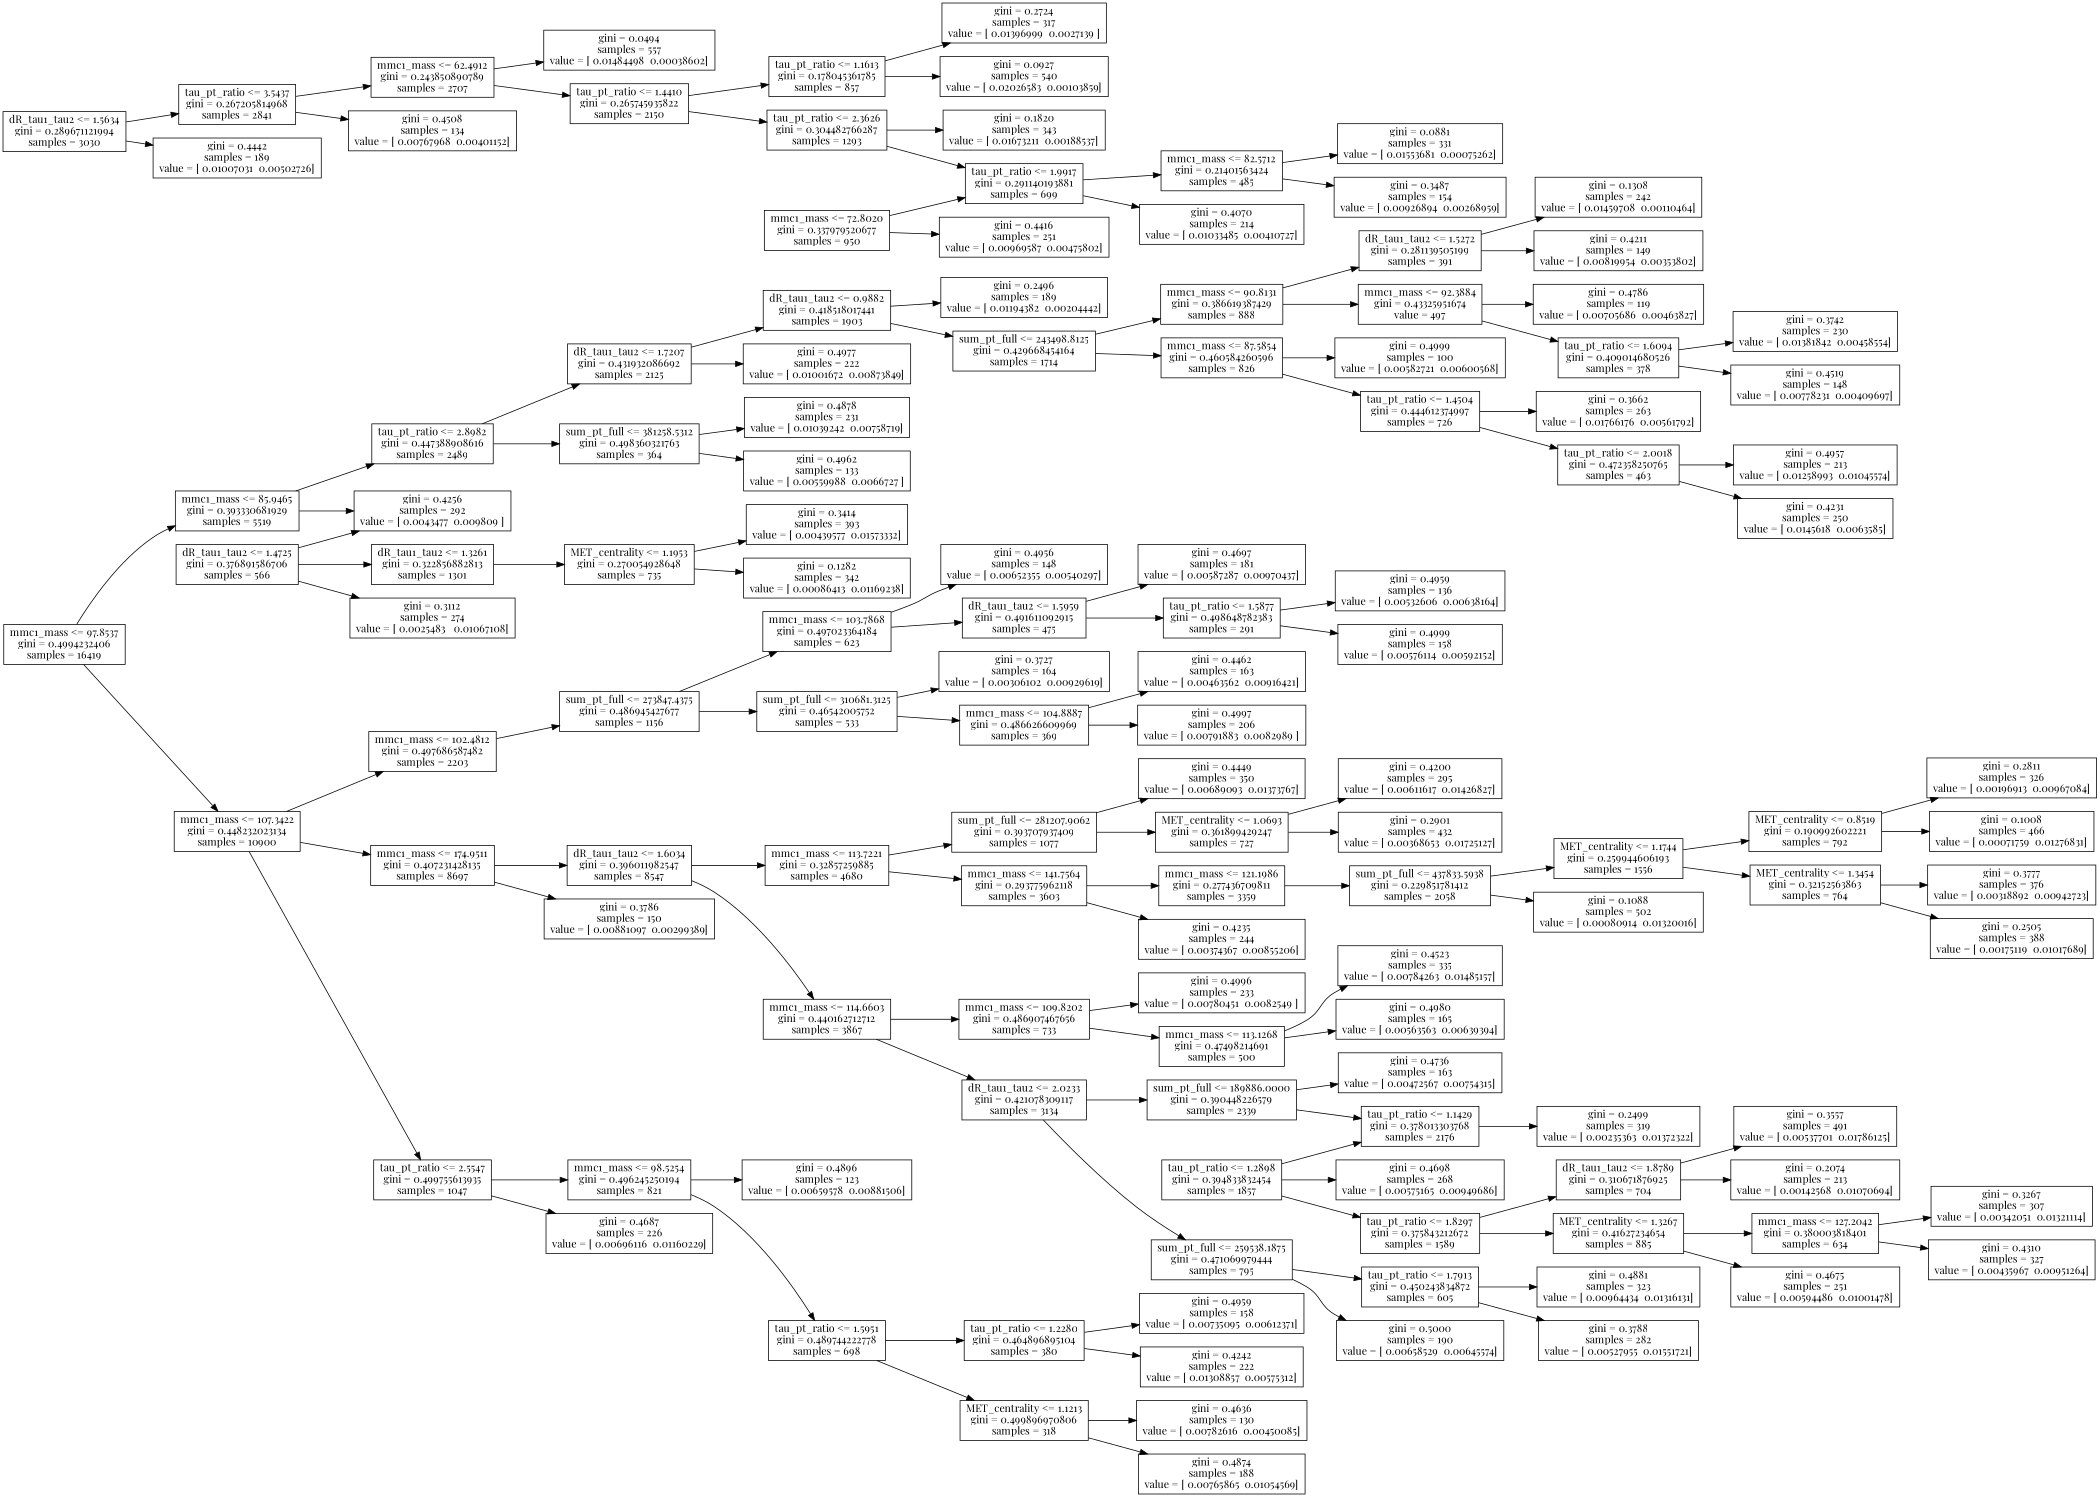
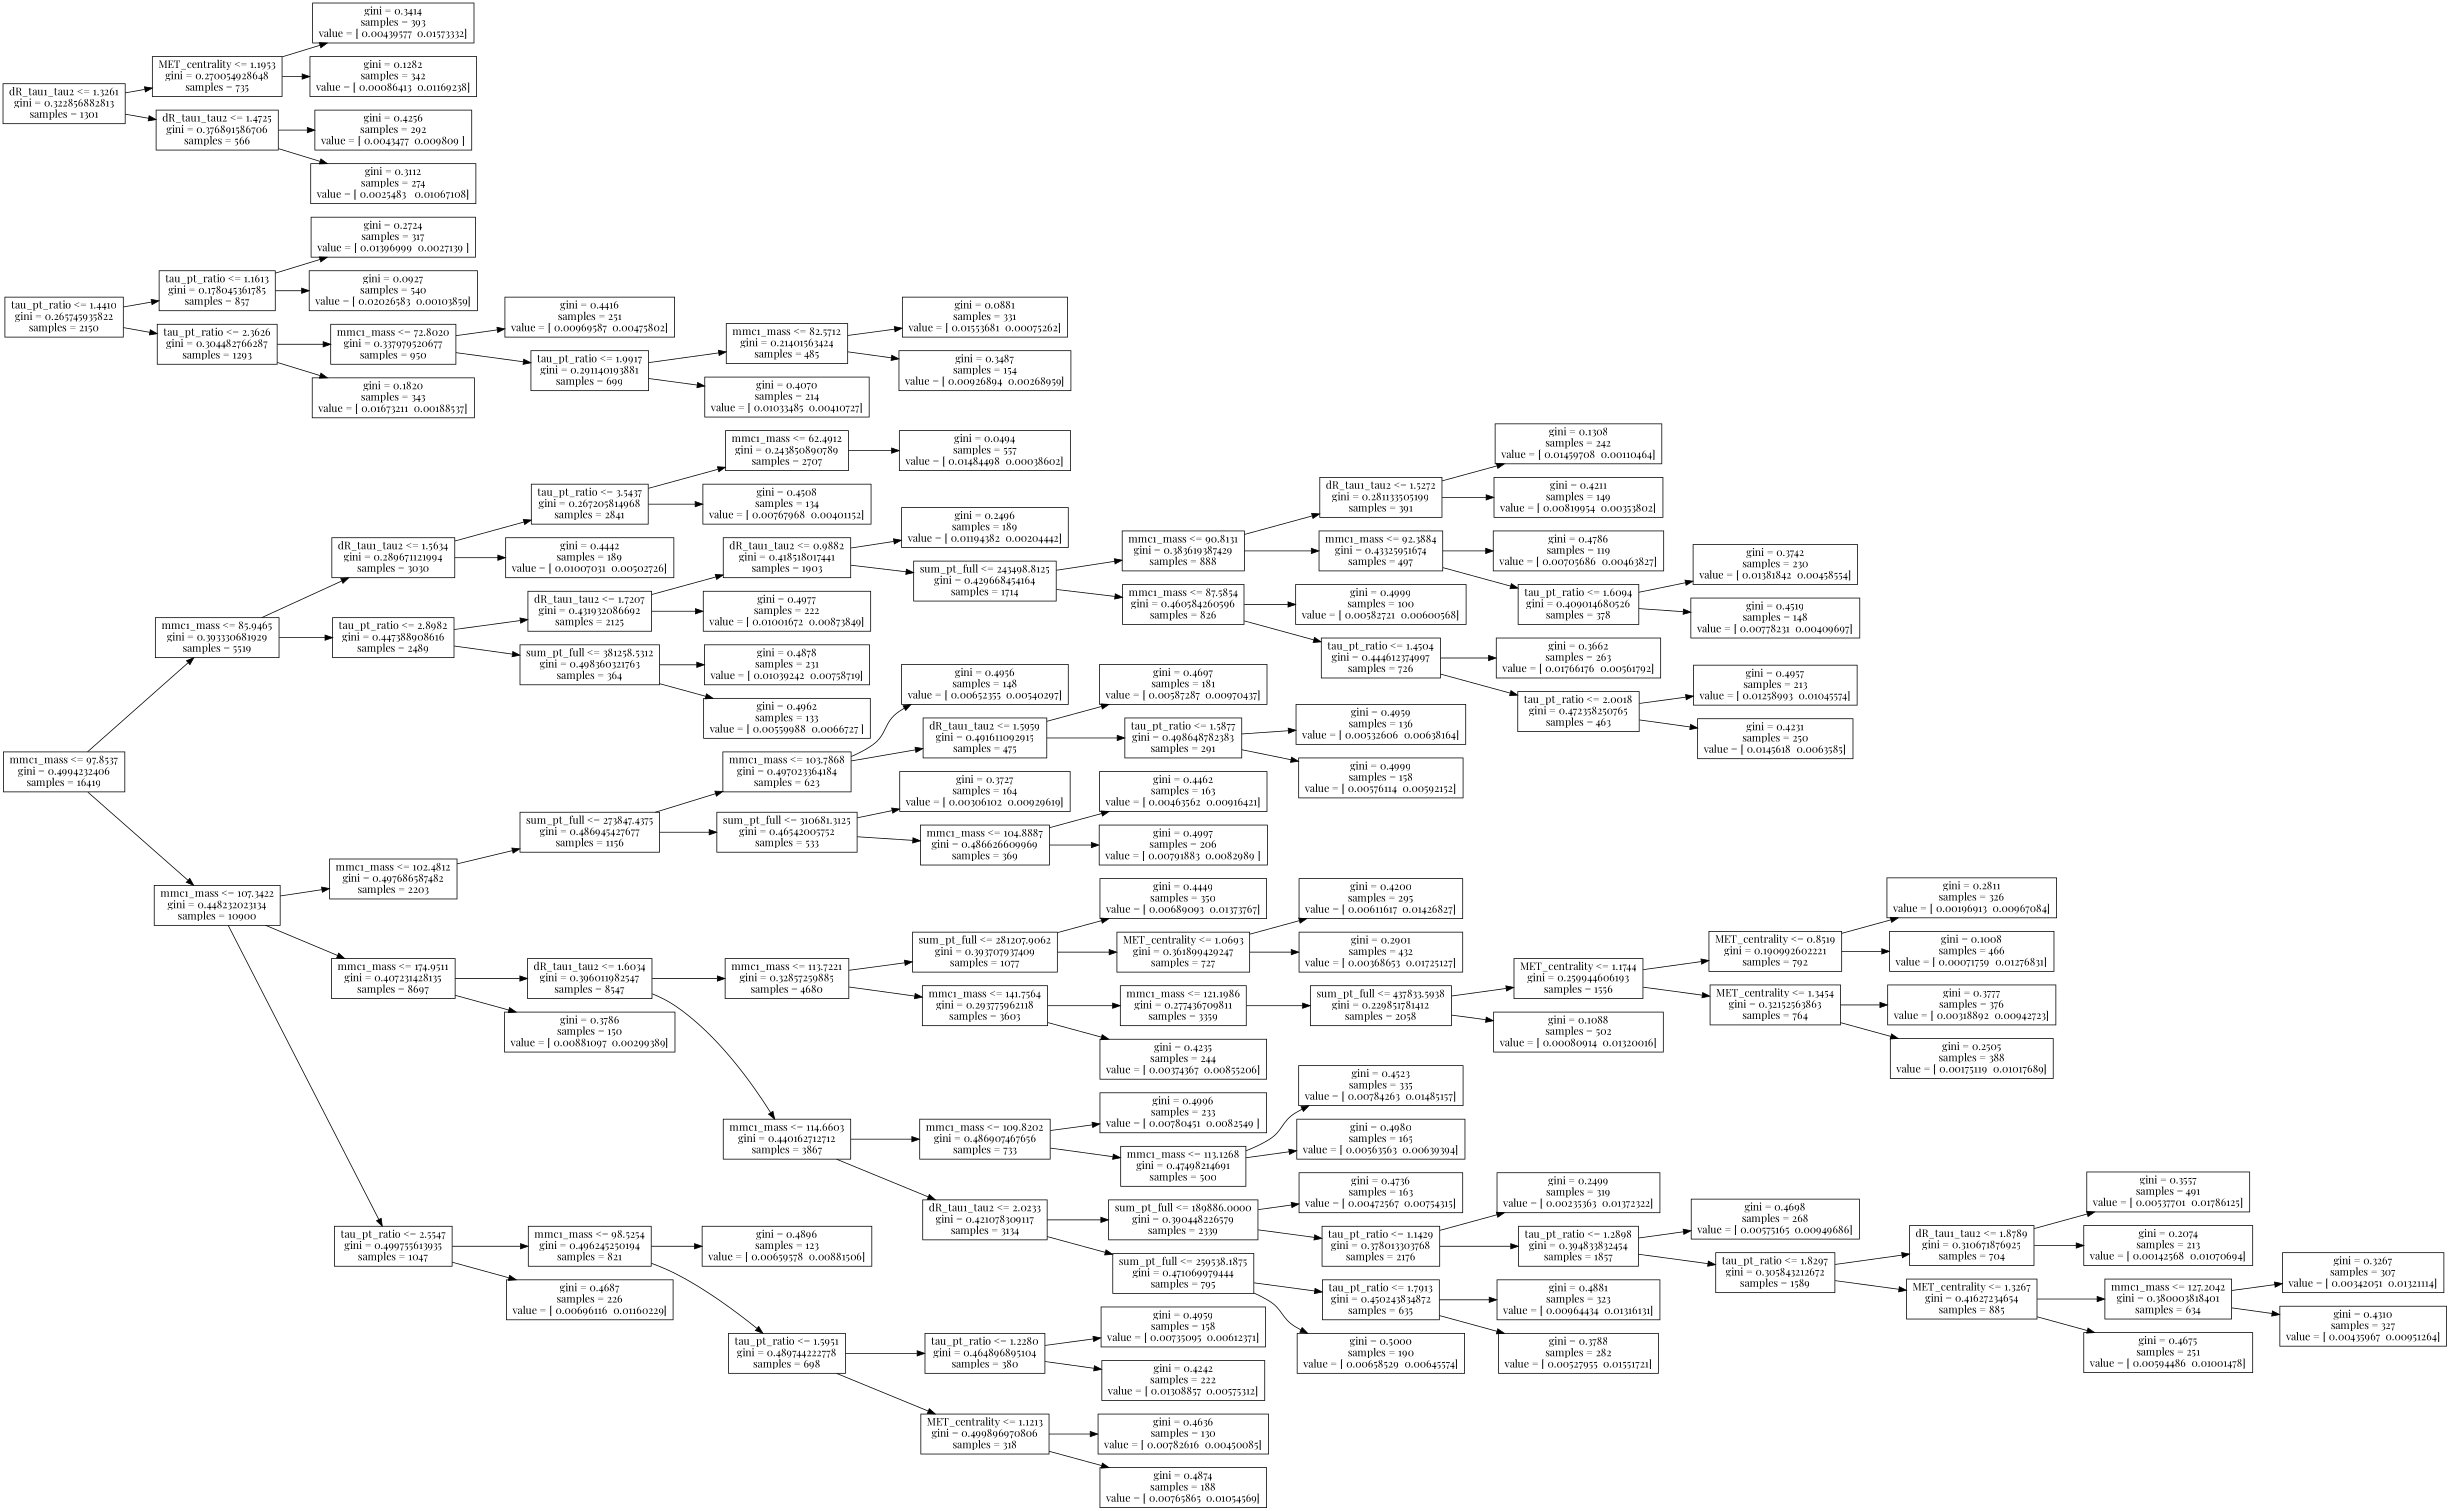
(528, 90) -> none
(922, 156) -> (300, 344)
(1420, 251) -> (1381, 497)
(1222, 304) -> (1183, 551)
(1420, 304) -> (1381, 551)
(323, 511) -> (302, 599)
(331, 564) -> (137, 116)
(1318, 1154) -> (1475, 1246)
(1420, 1233) -> (1775, 1273)
(1420, 1287) -> (1381, 1300)
